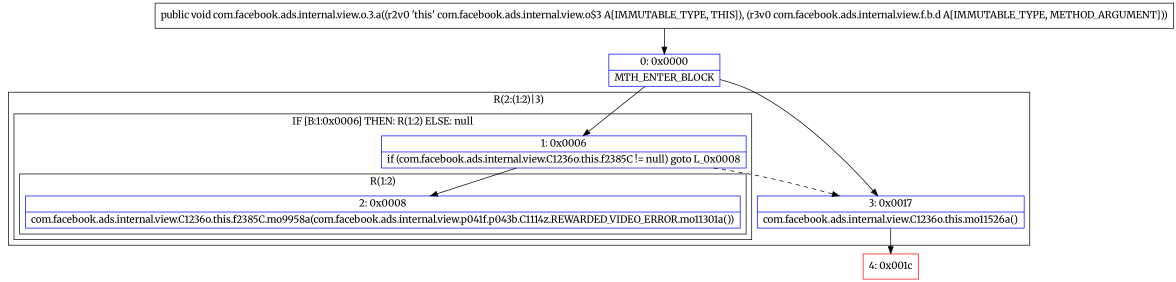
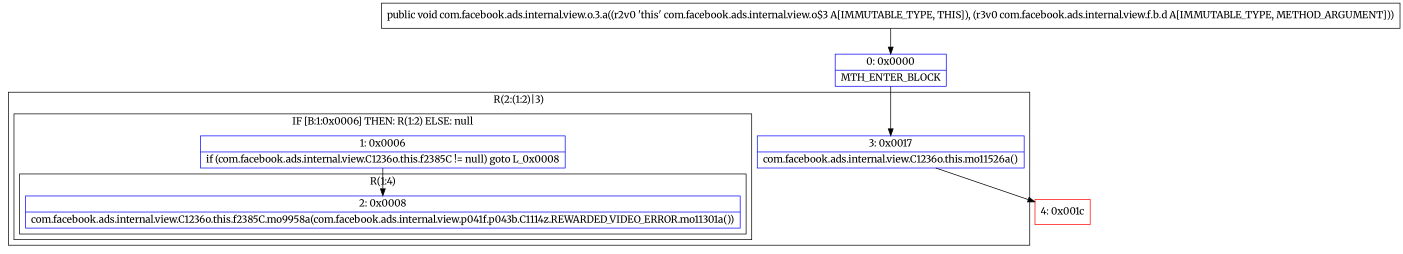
(617, 109) -> none
(773, 179) -> none
(383, 182) -> (383, 182)
